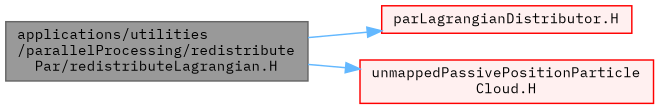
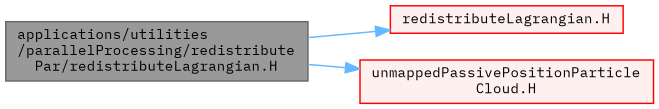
(507, 20) -> (507, 20)
